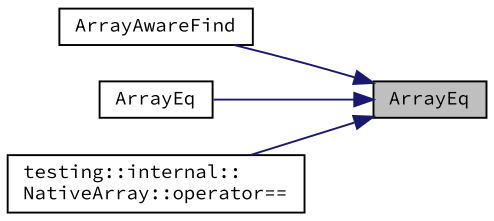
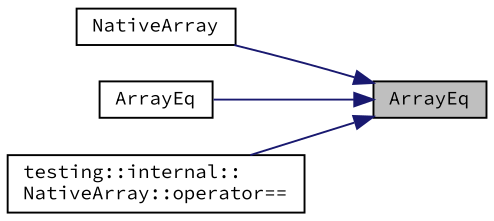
(156, 27) -> (156, 27)
